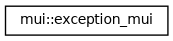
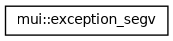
(87, 21) -> (87, 21)
